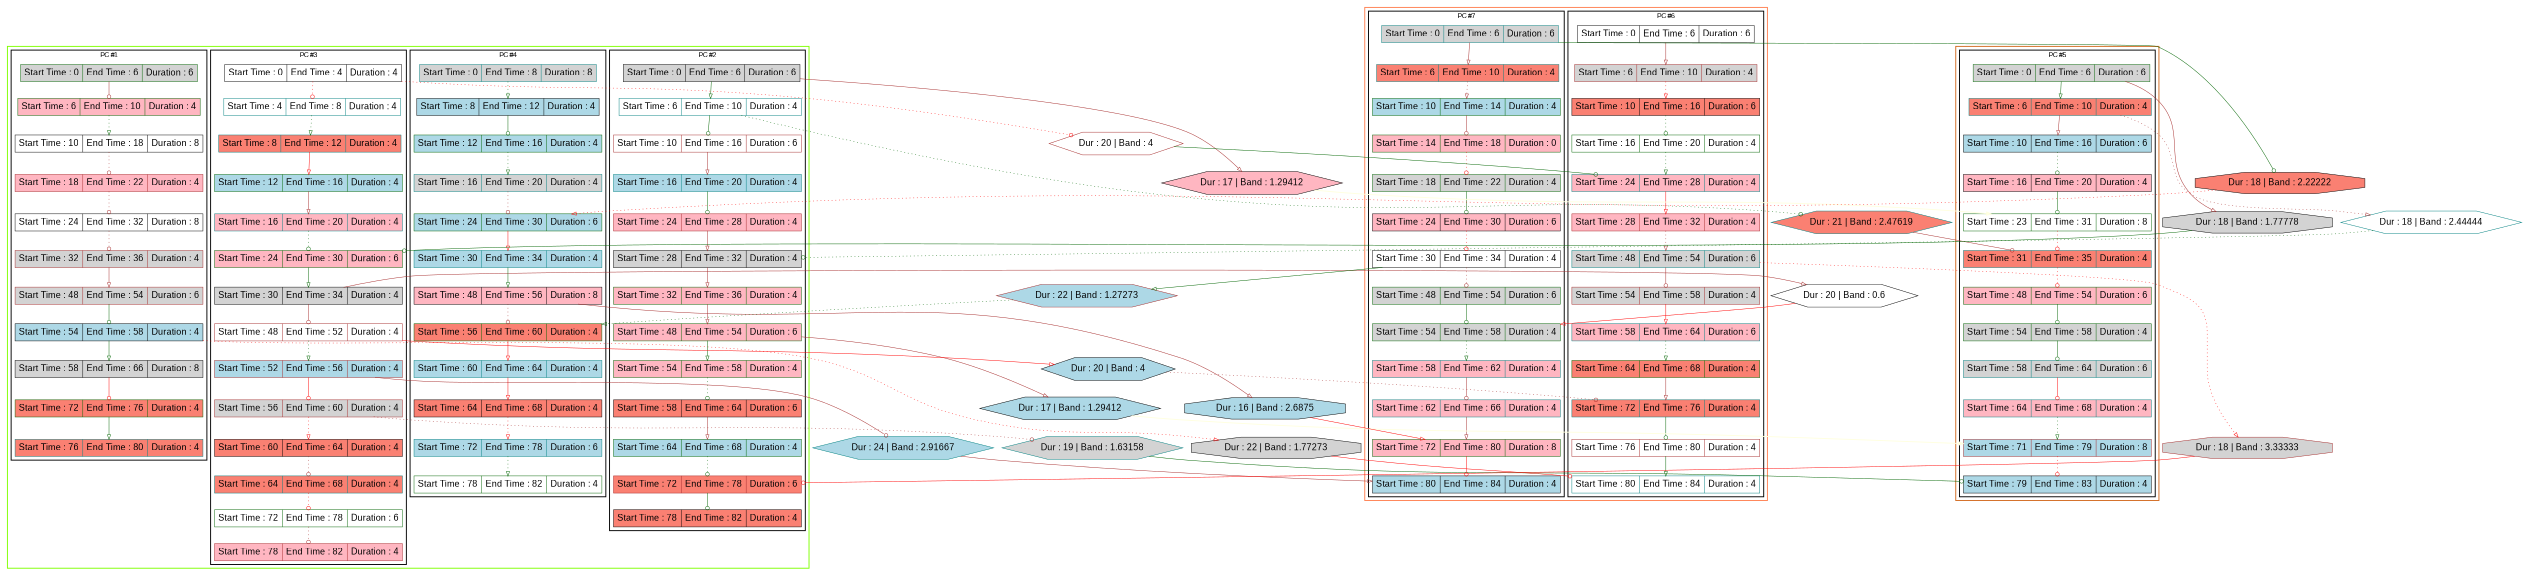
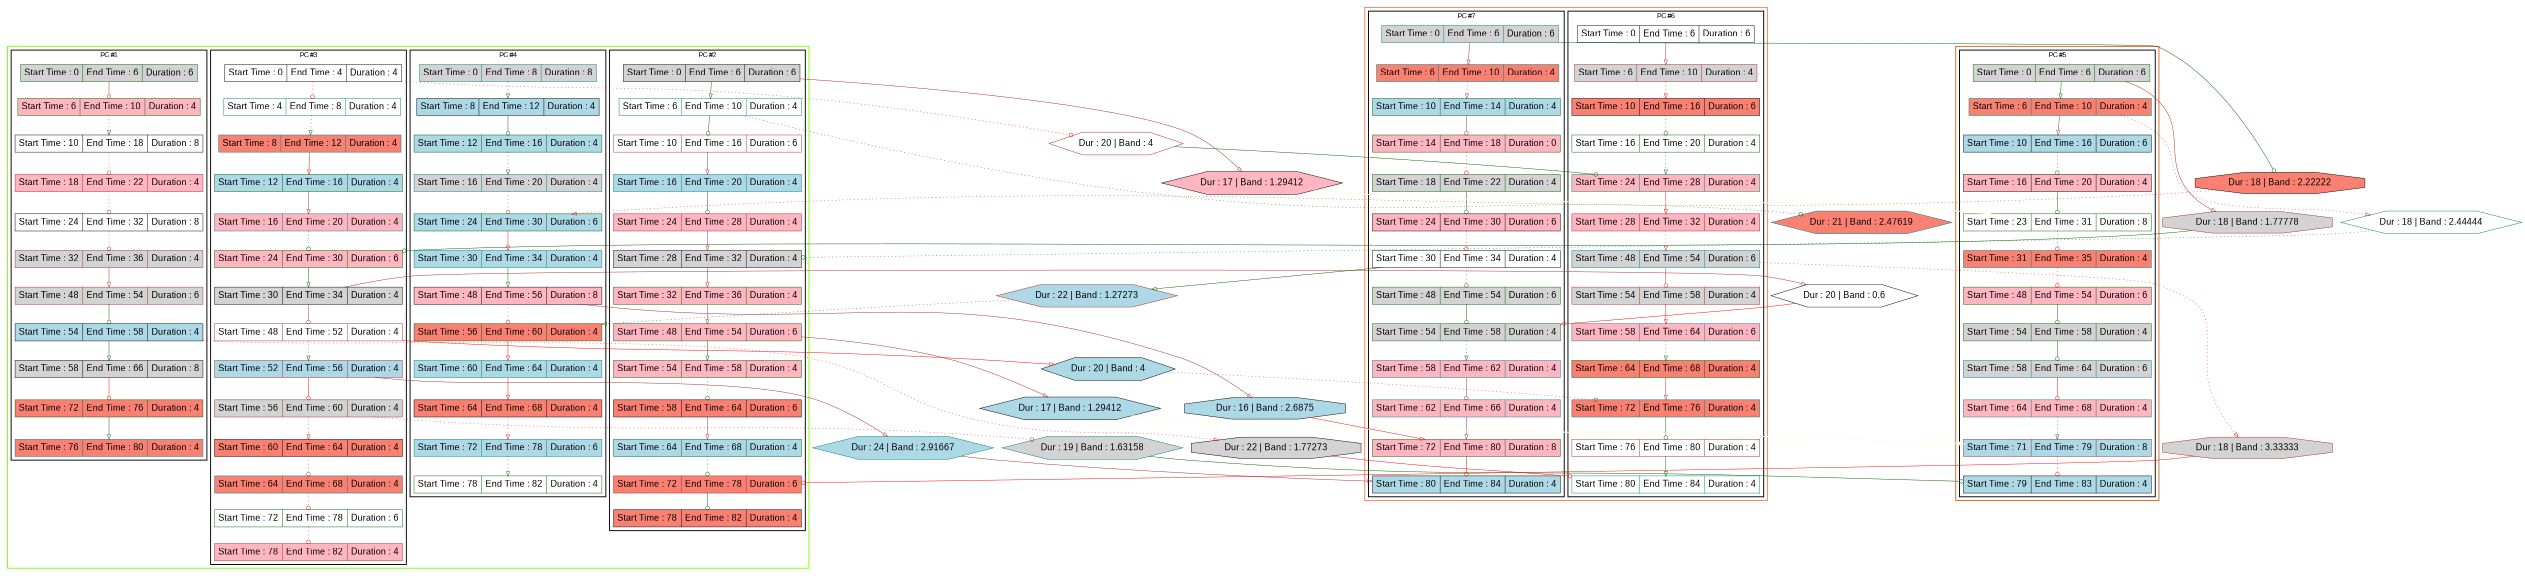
(2248, 222) -> (2248, 222)
(1947, 238) -> none
(634, 383) -> (634, 383)
